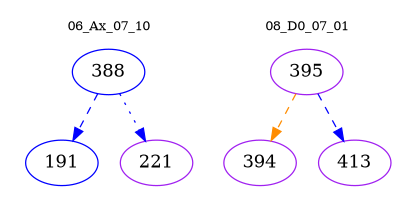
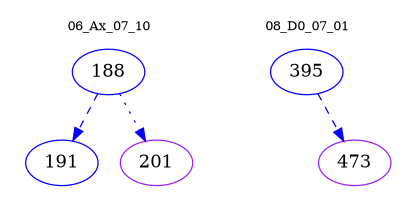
(109, 72) -> (109, 72)
(307, 72) -> (307, 72)
(157, 163) -> (157, 163)
(260, 163) -> none
(355, 163) -> (355, 163)
